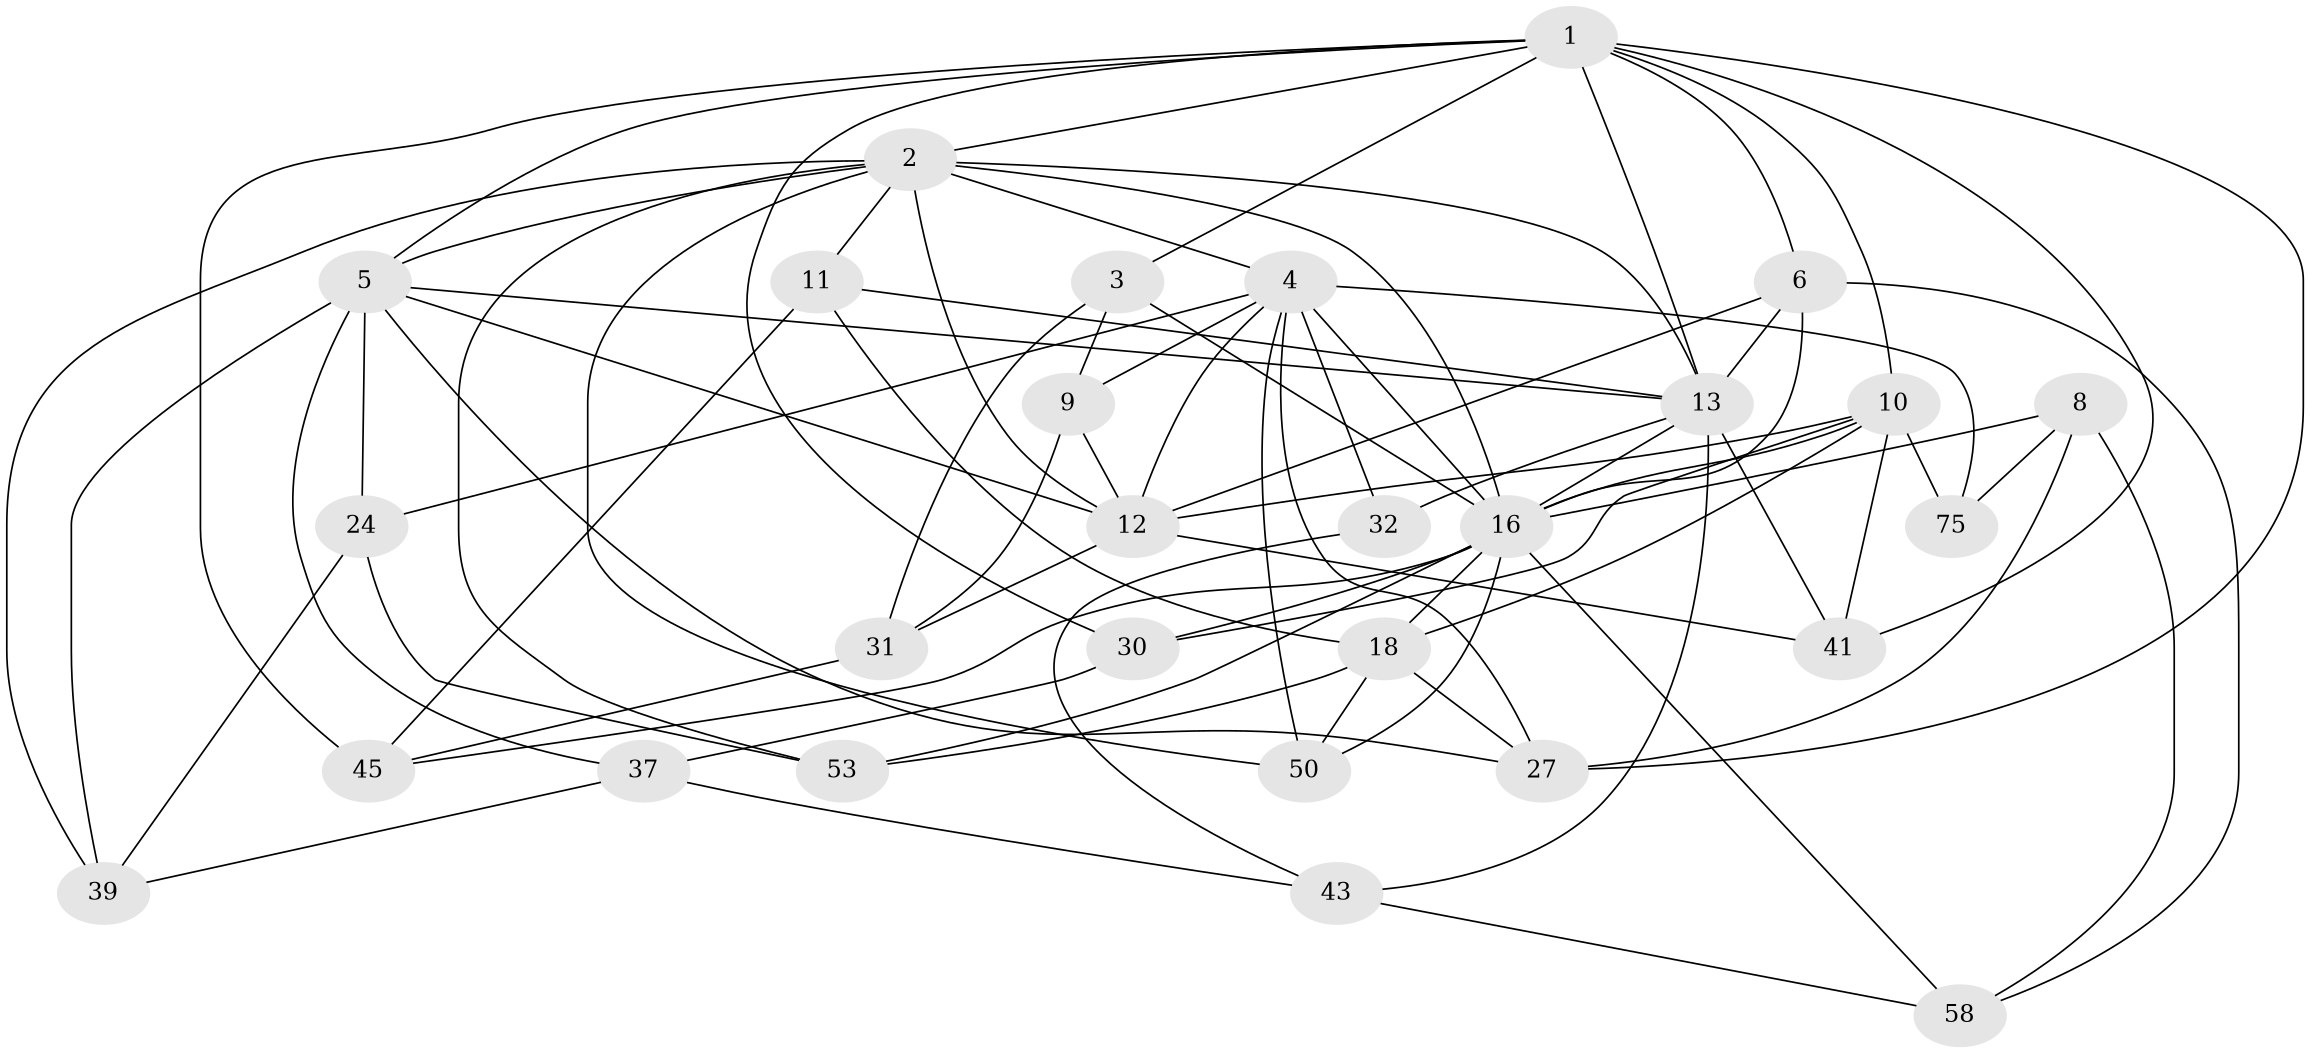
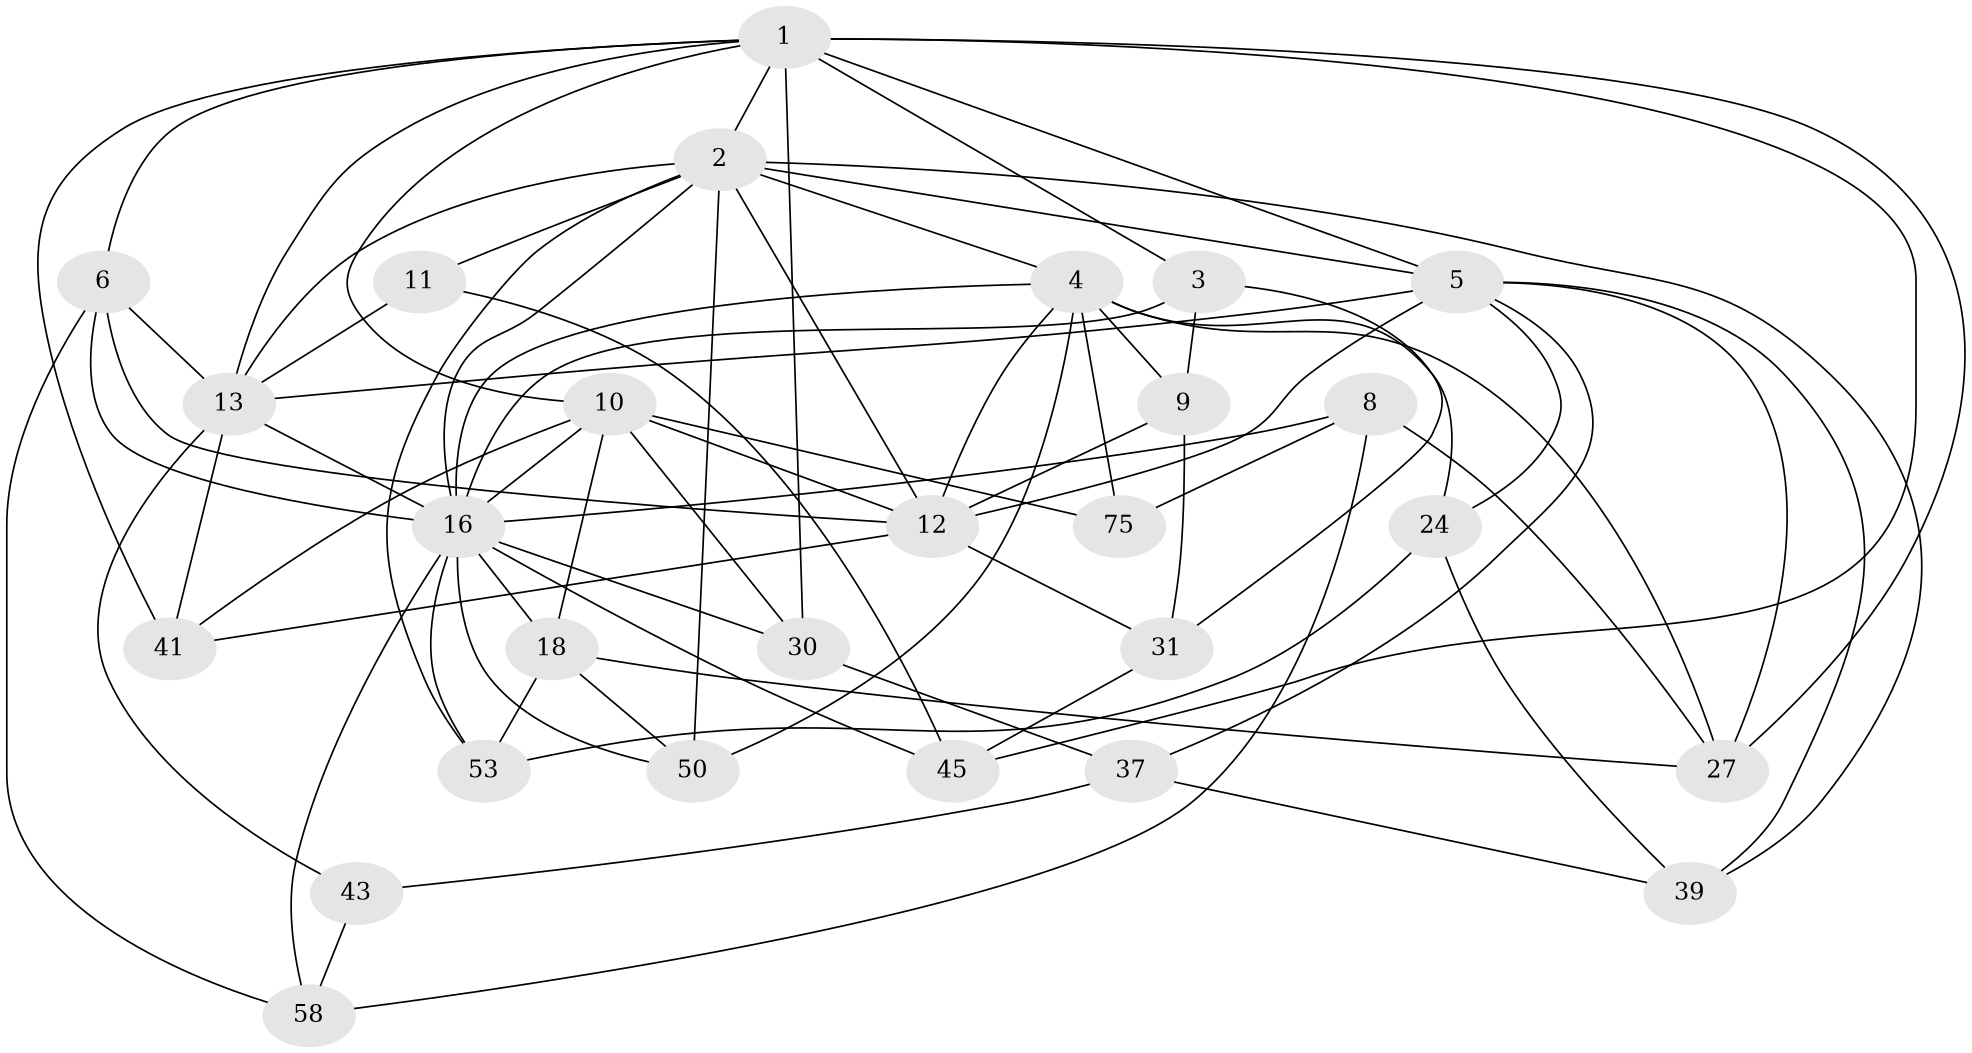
(1384, 527) -> none
(1046, 540) -> none
